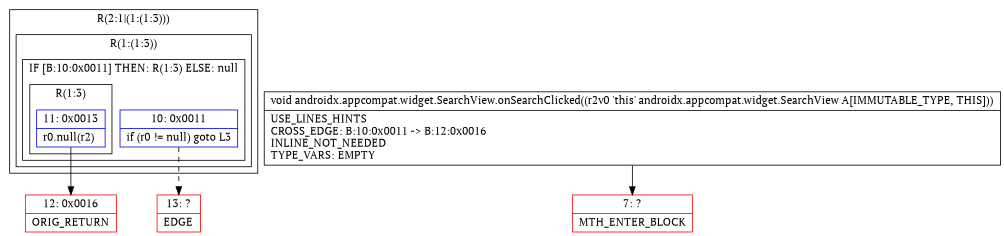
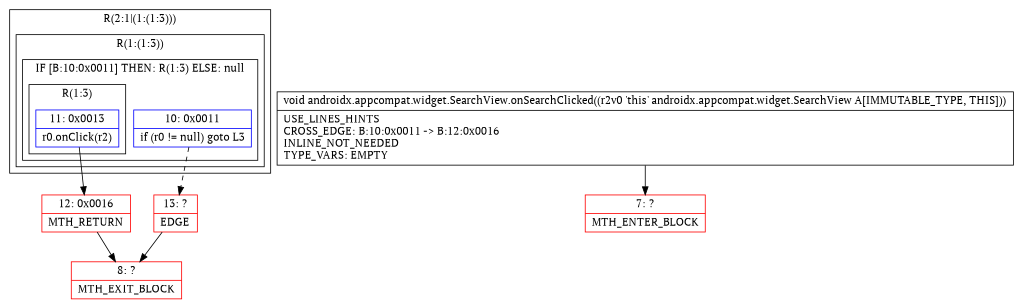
(69, 137) -> (77, 137)
(71, 222) -> (86, 222)
none -> (126, 280)
